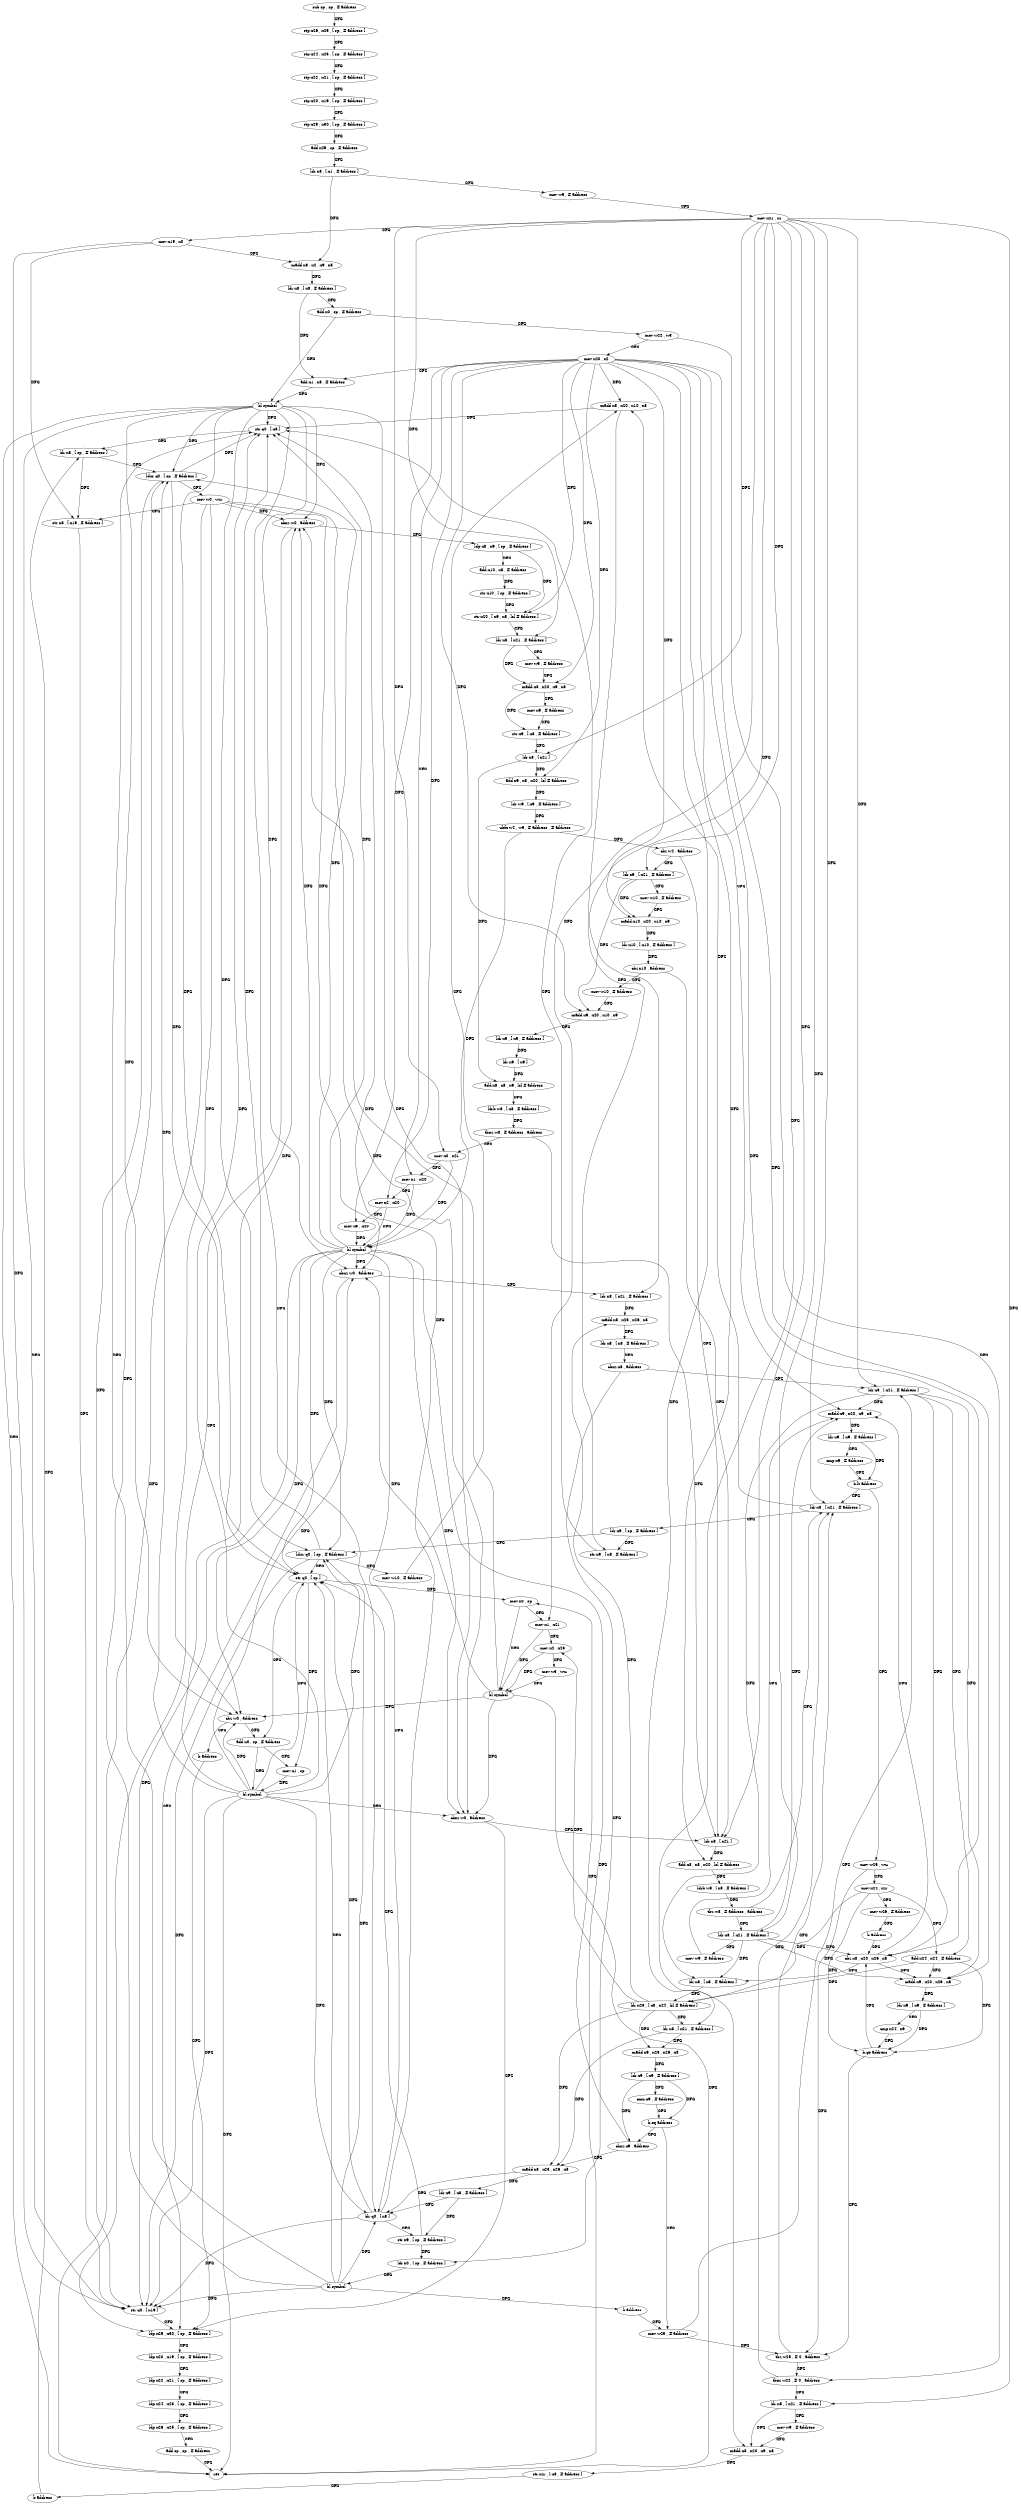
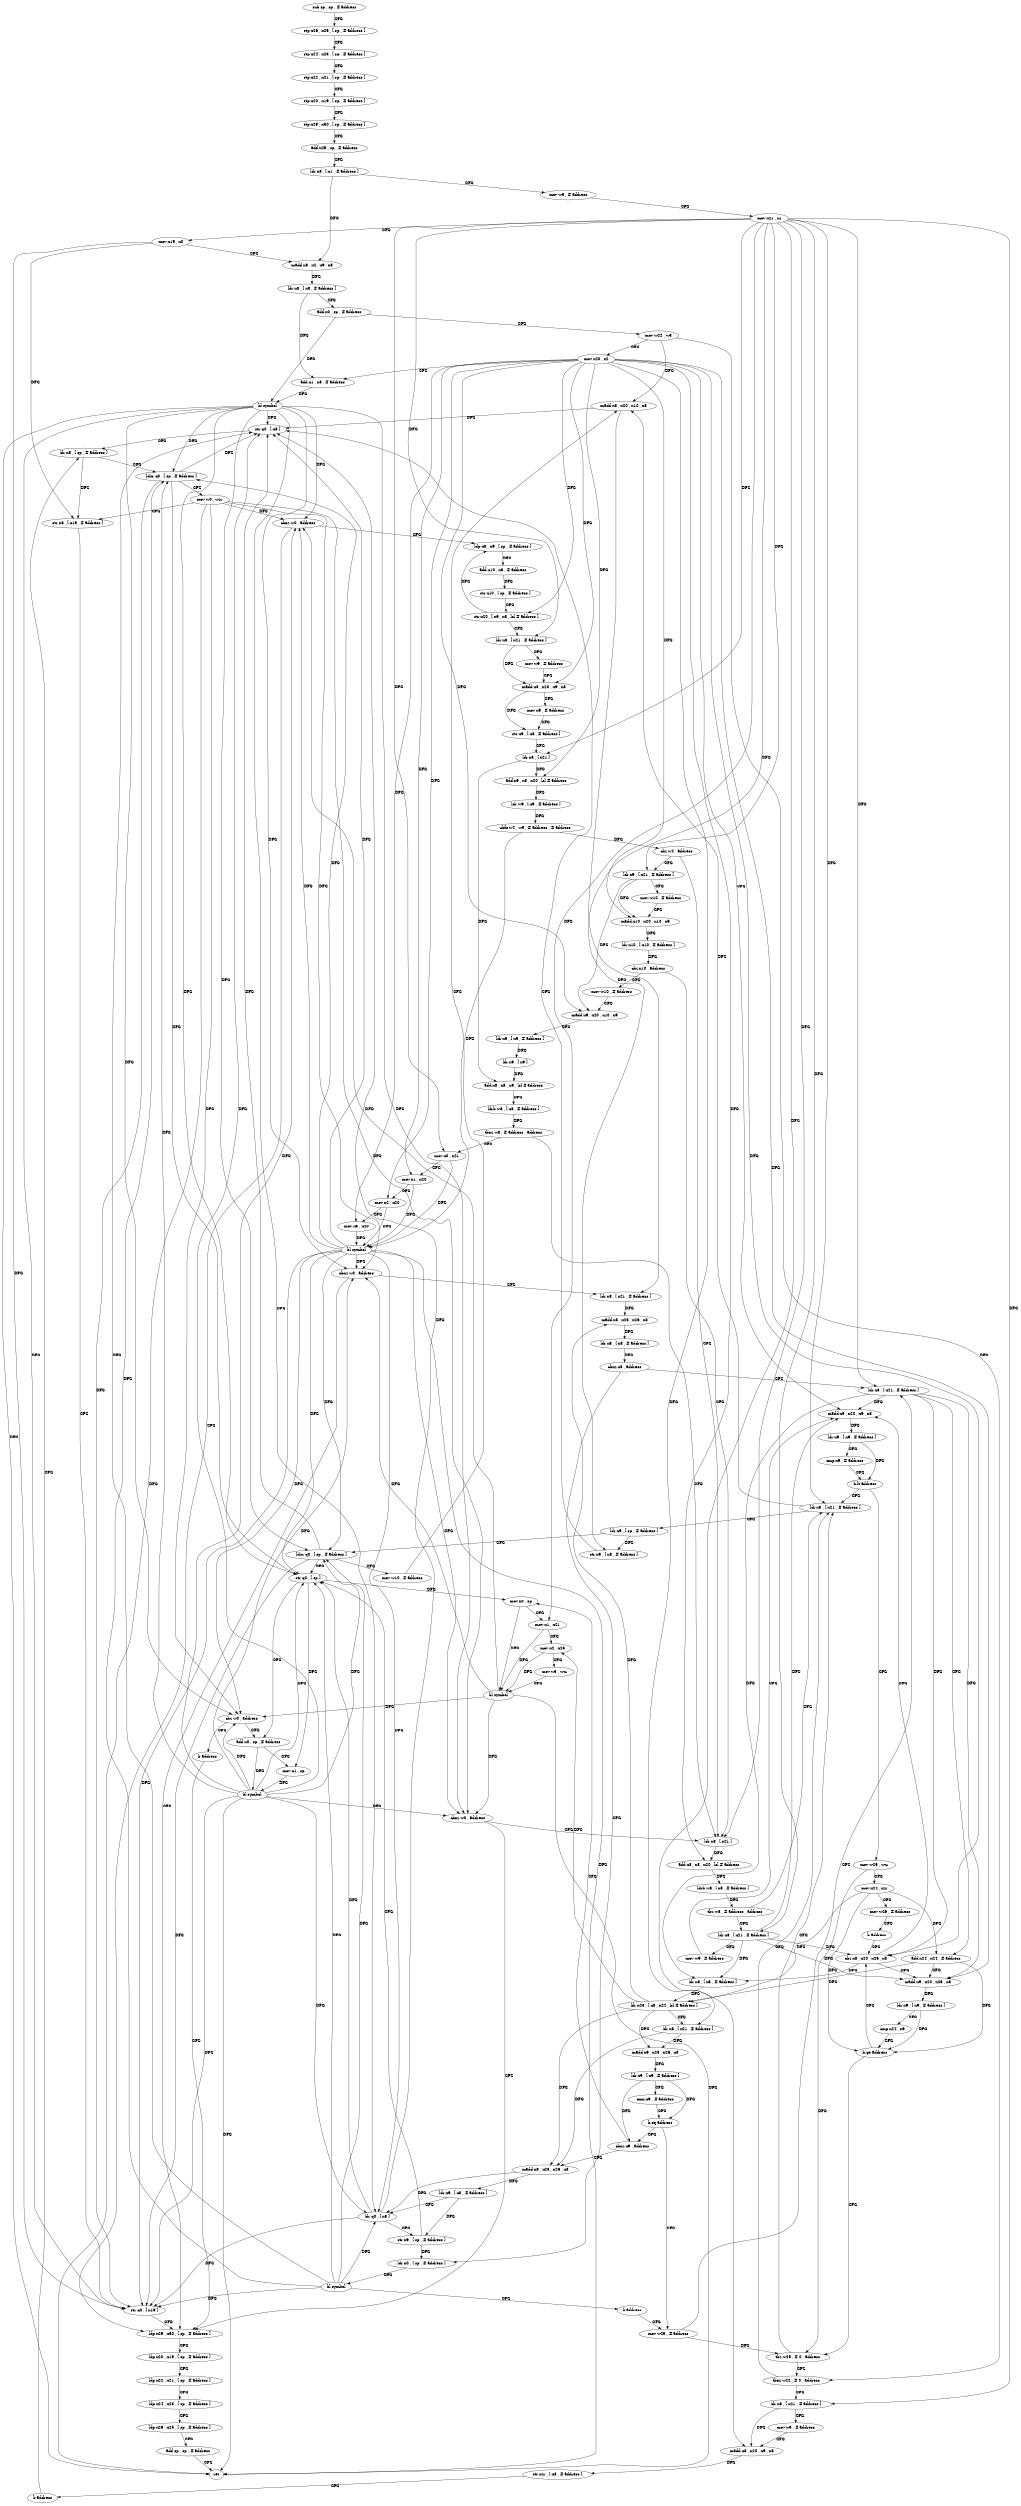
(609, 381) -> (662, 376)
(543, 580) -> (462, 584)
(423, 769) -> (423, 769)
